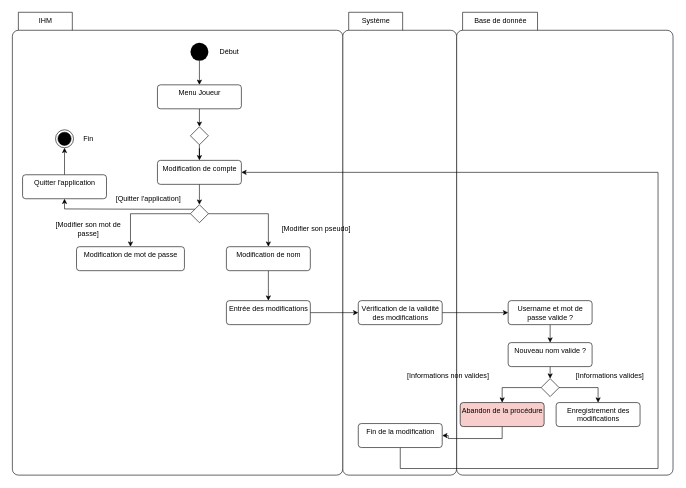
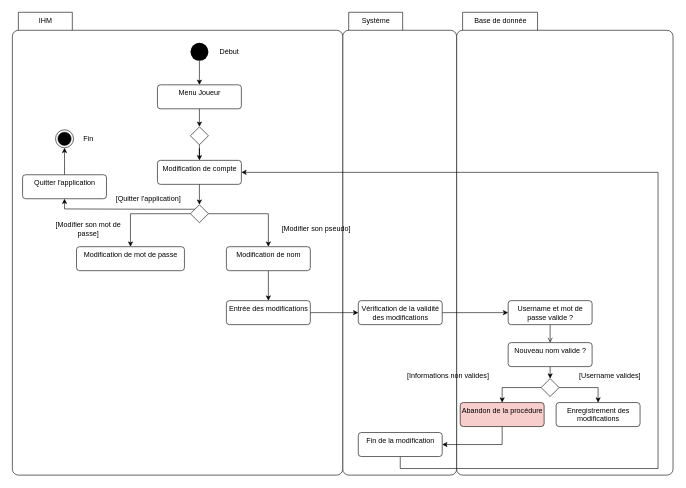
(551, 337) -> (551, 338)
(611, 376) -> (611, 376)
(401, 436) -> (401, 445)
